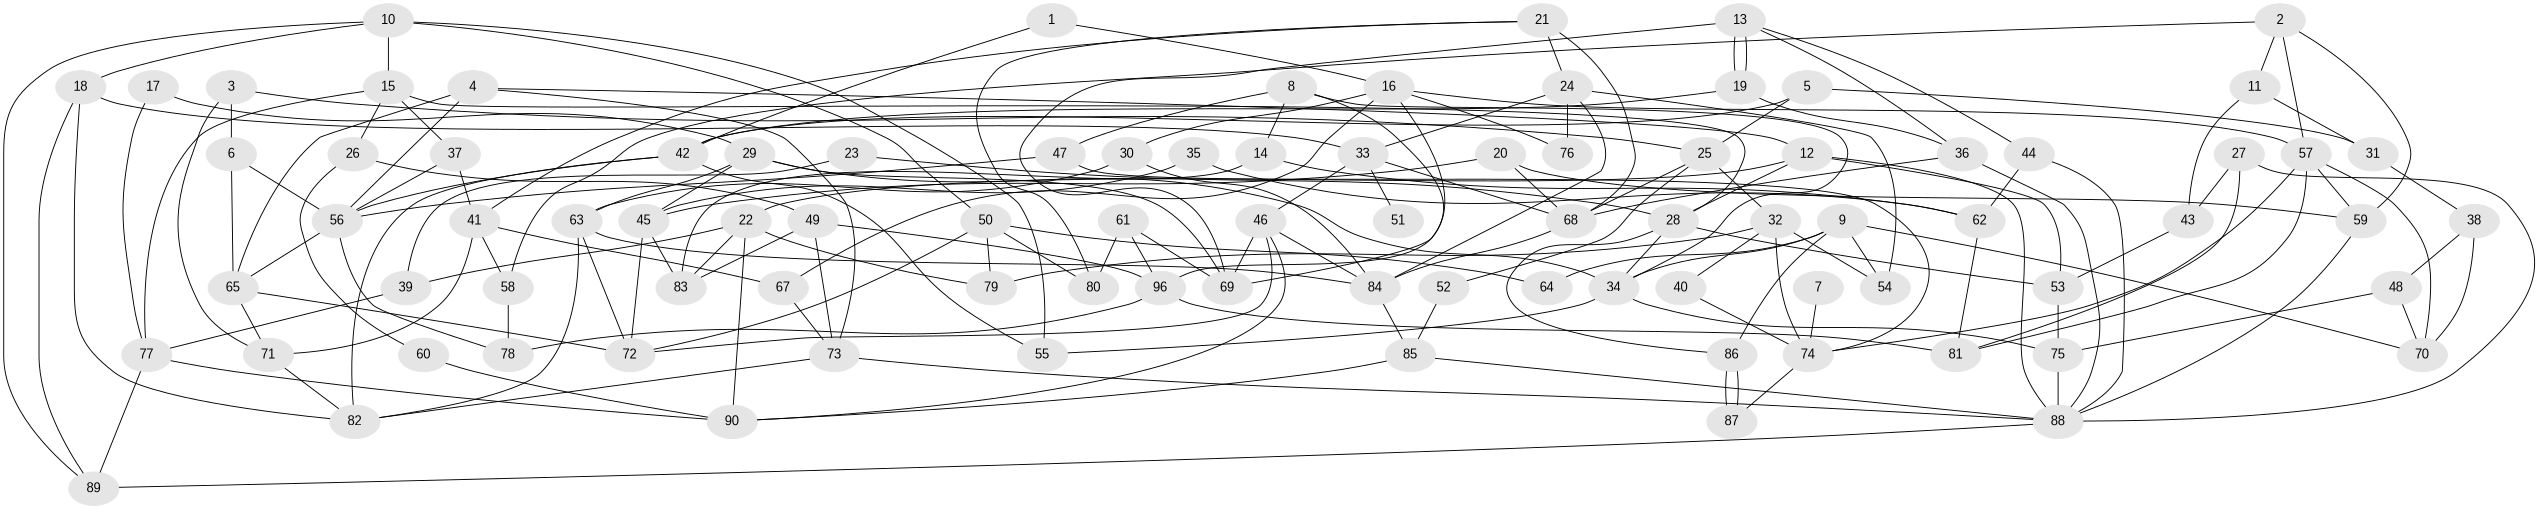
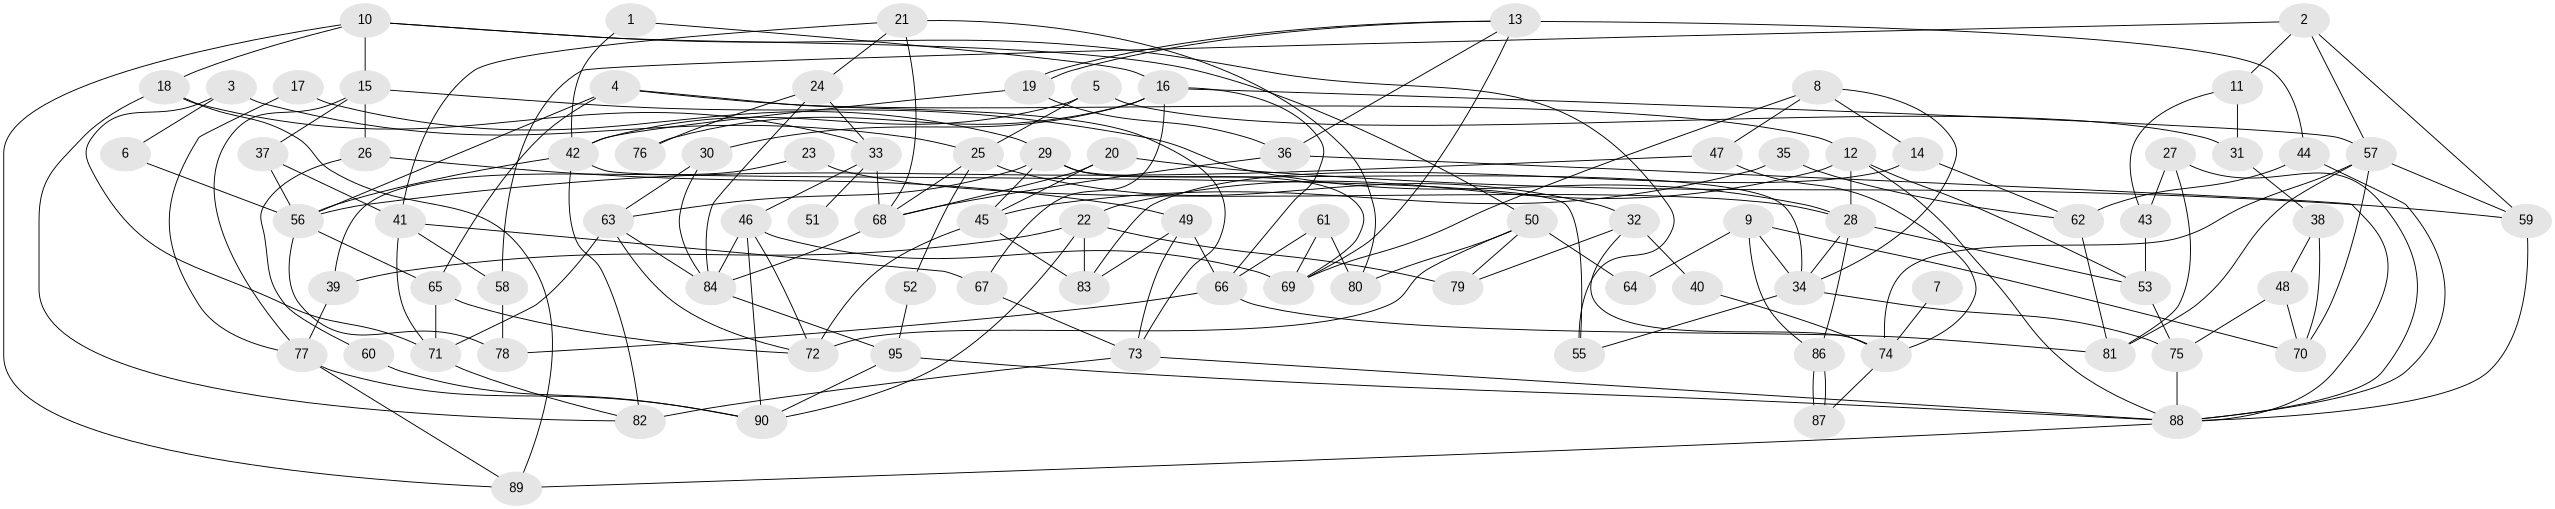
(232, 221) -> none
(1161, 288) -> (1222, 288)
(1885, 288) -> none
(1410, 355) -> (896, 355)
(537, 375) -> (537, 304)
